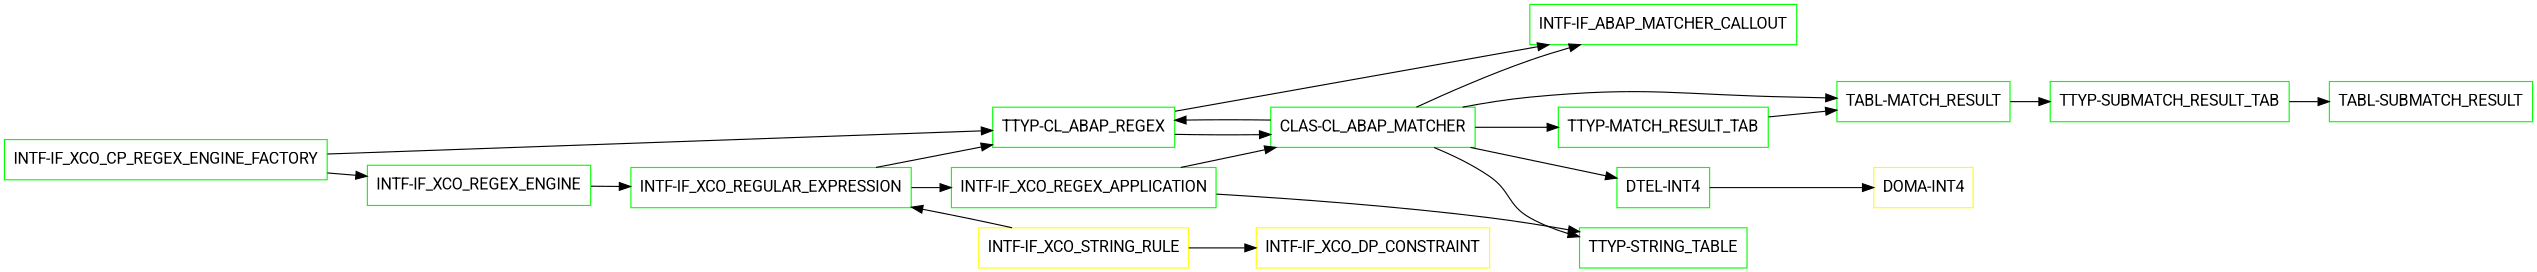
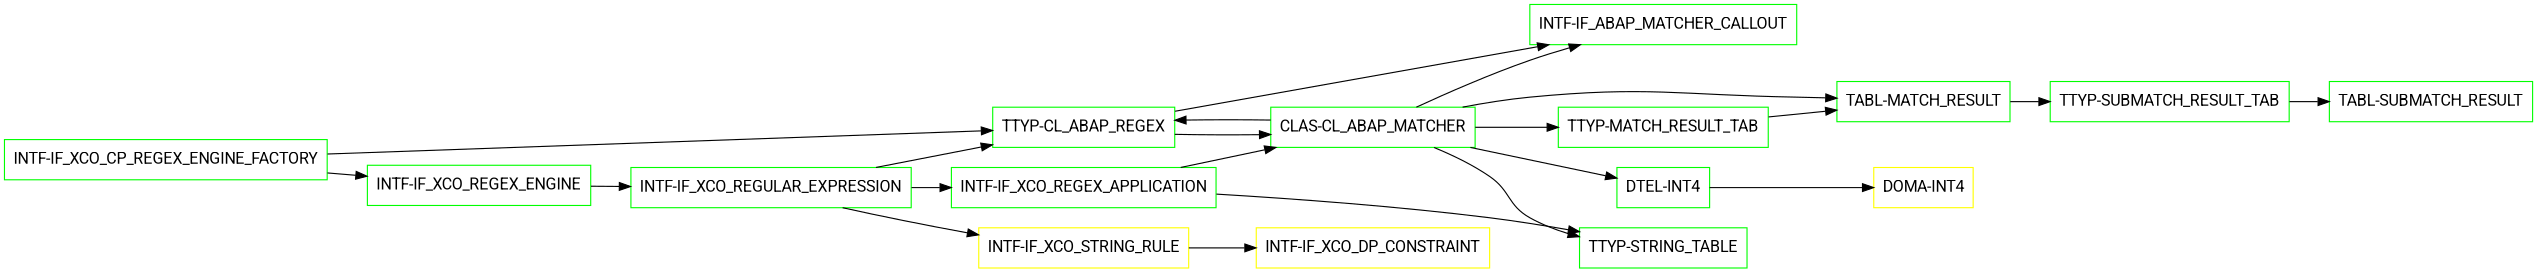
(967, 218) -> (905, 221)
